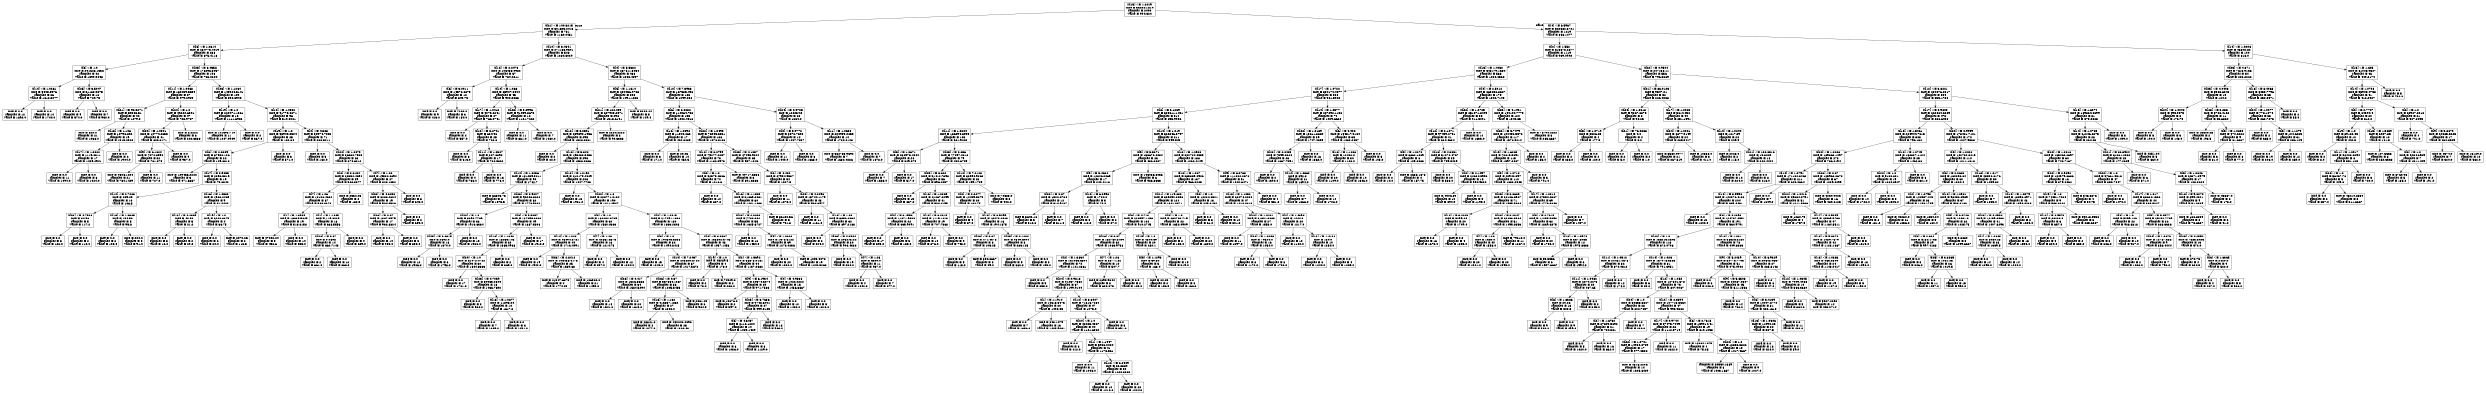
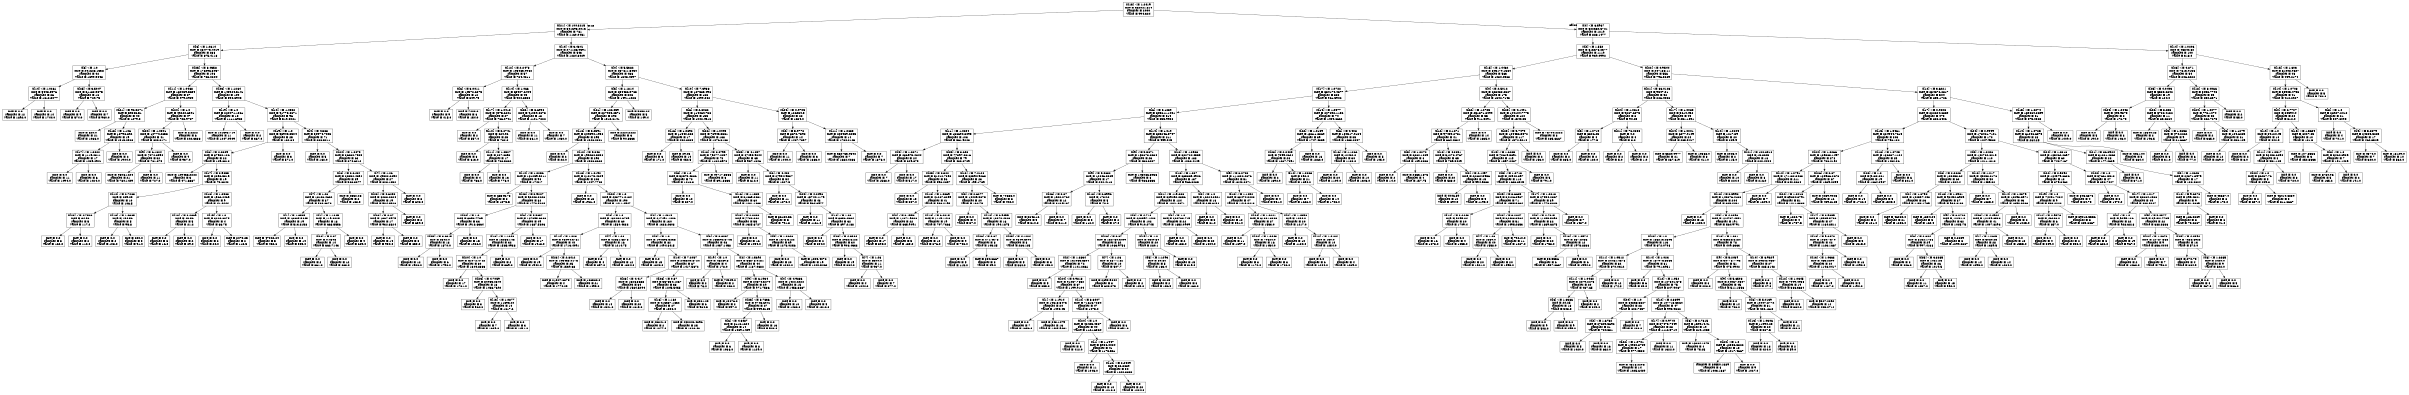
(2263, 157) -> none
none -> (748, 178)
(1824, 305) -> (1821, 305)
